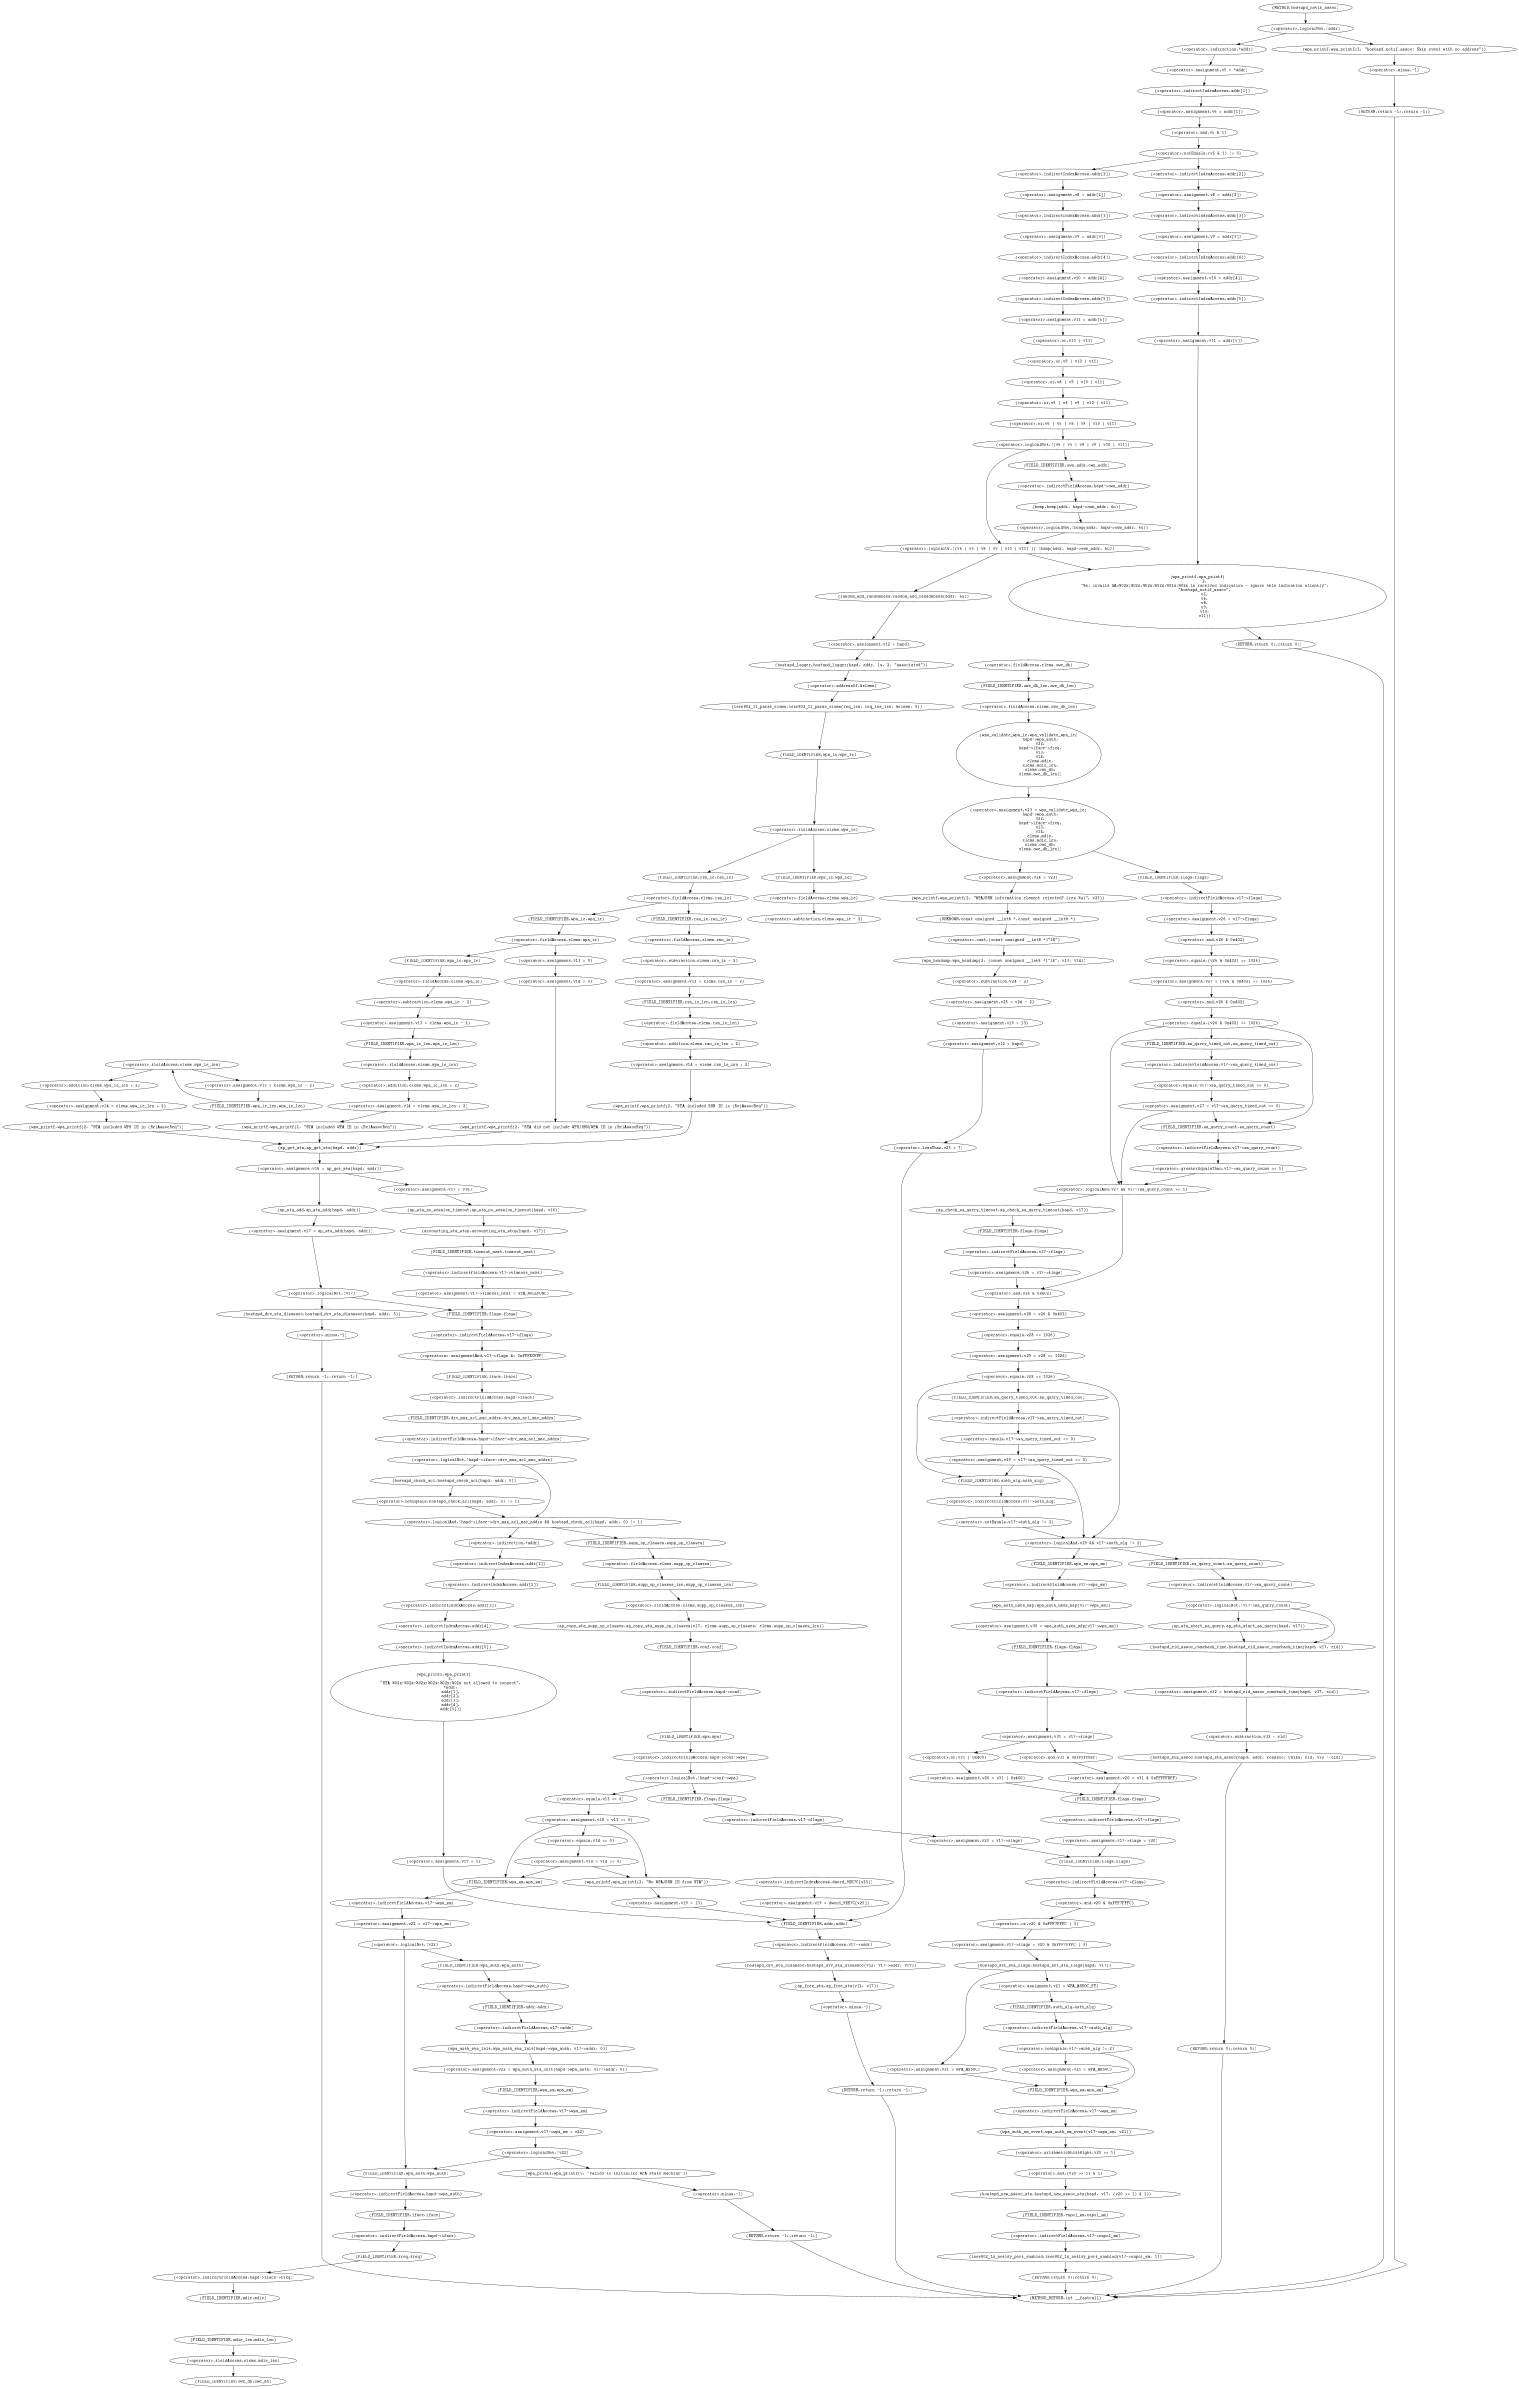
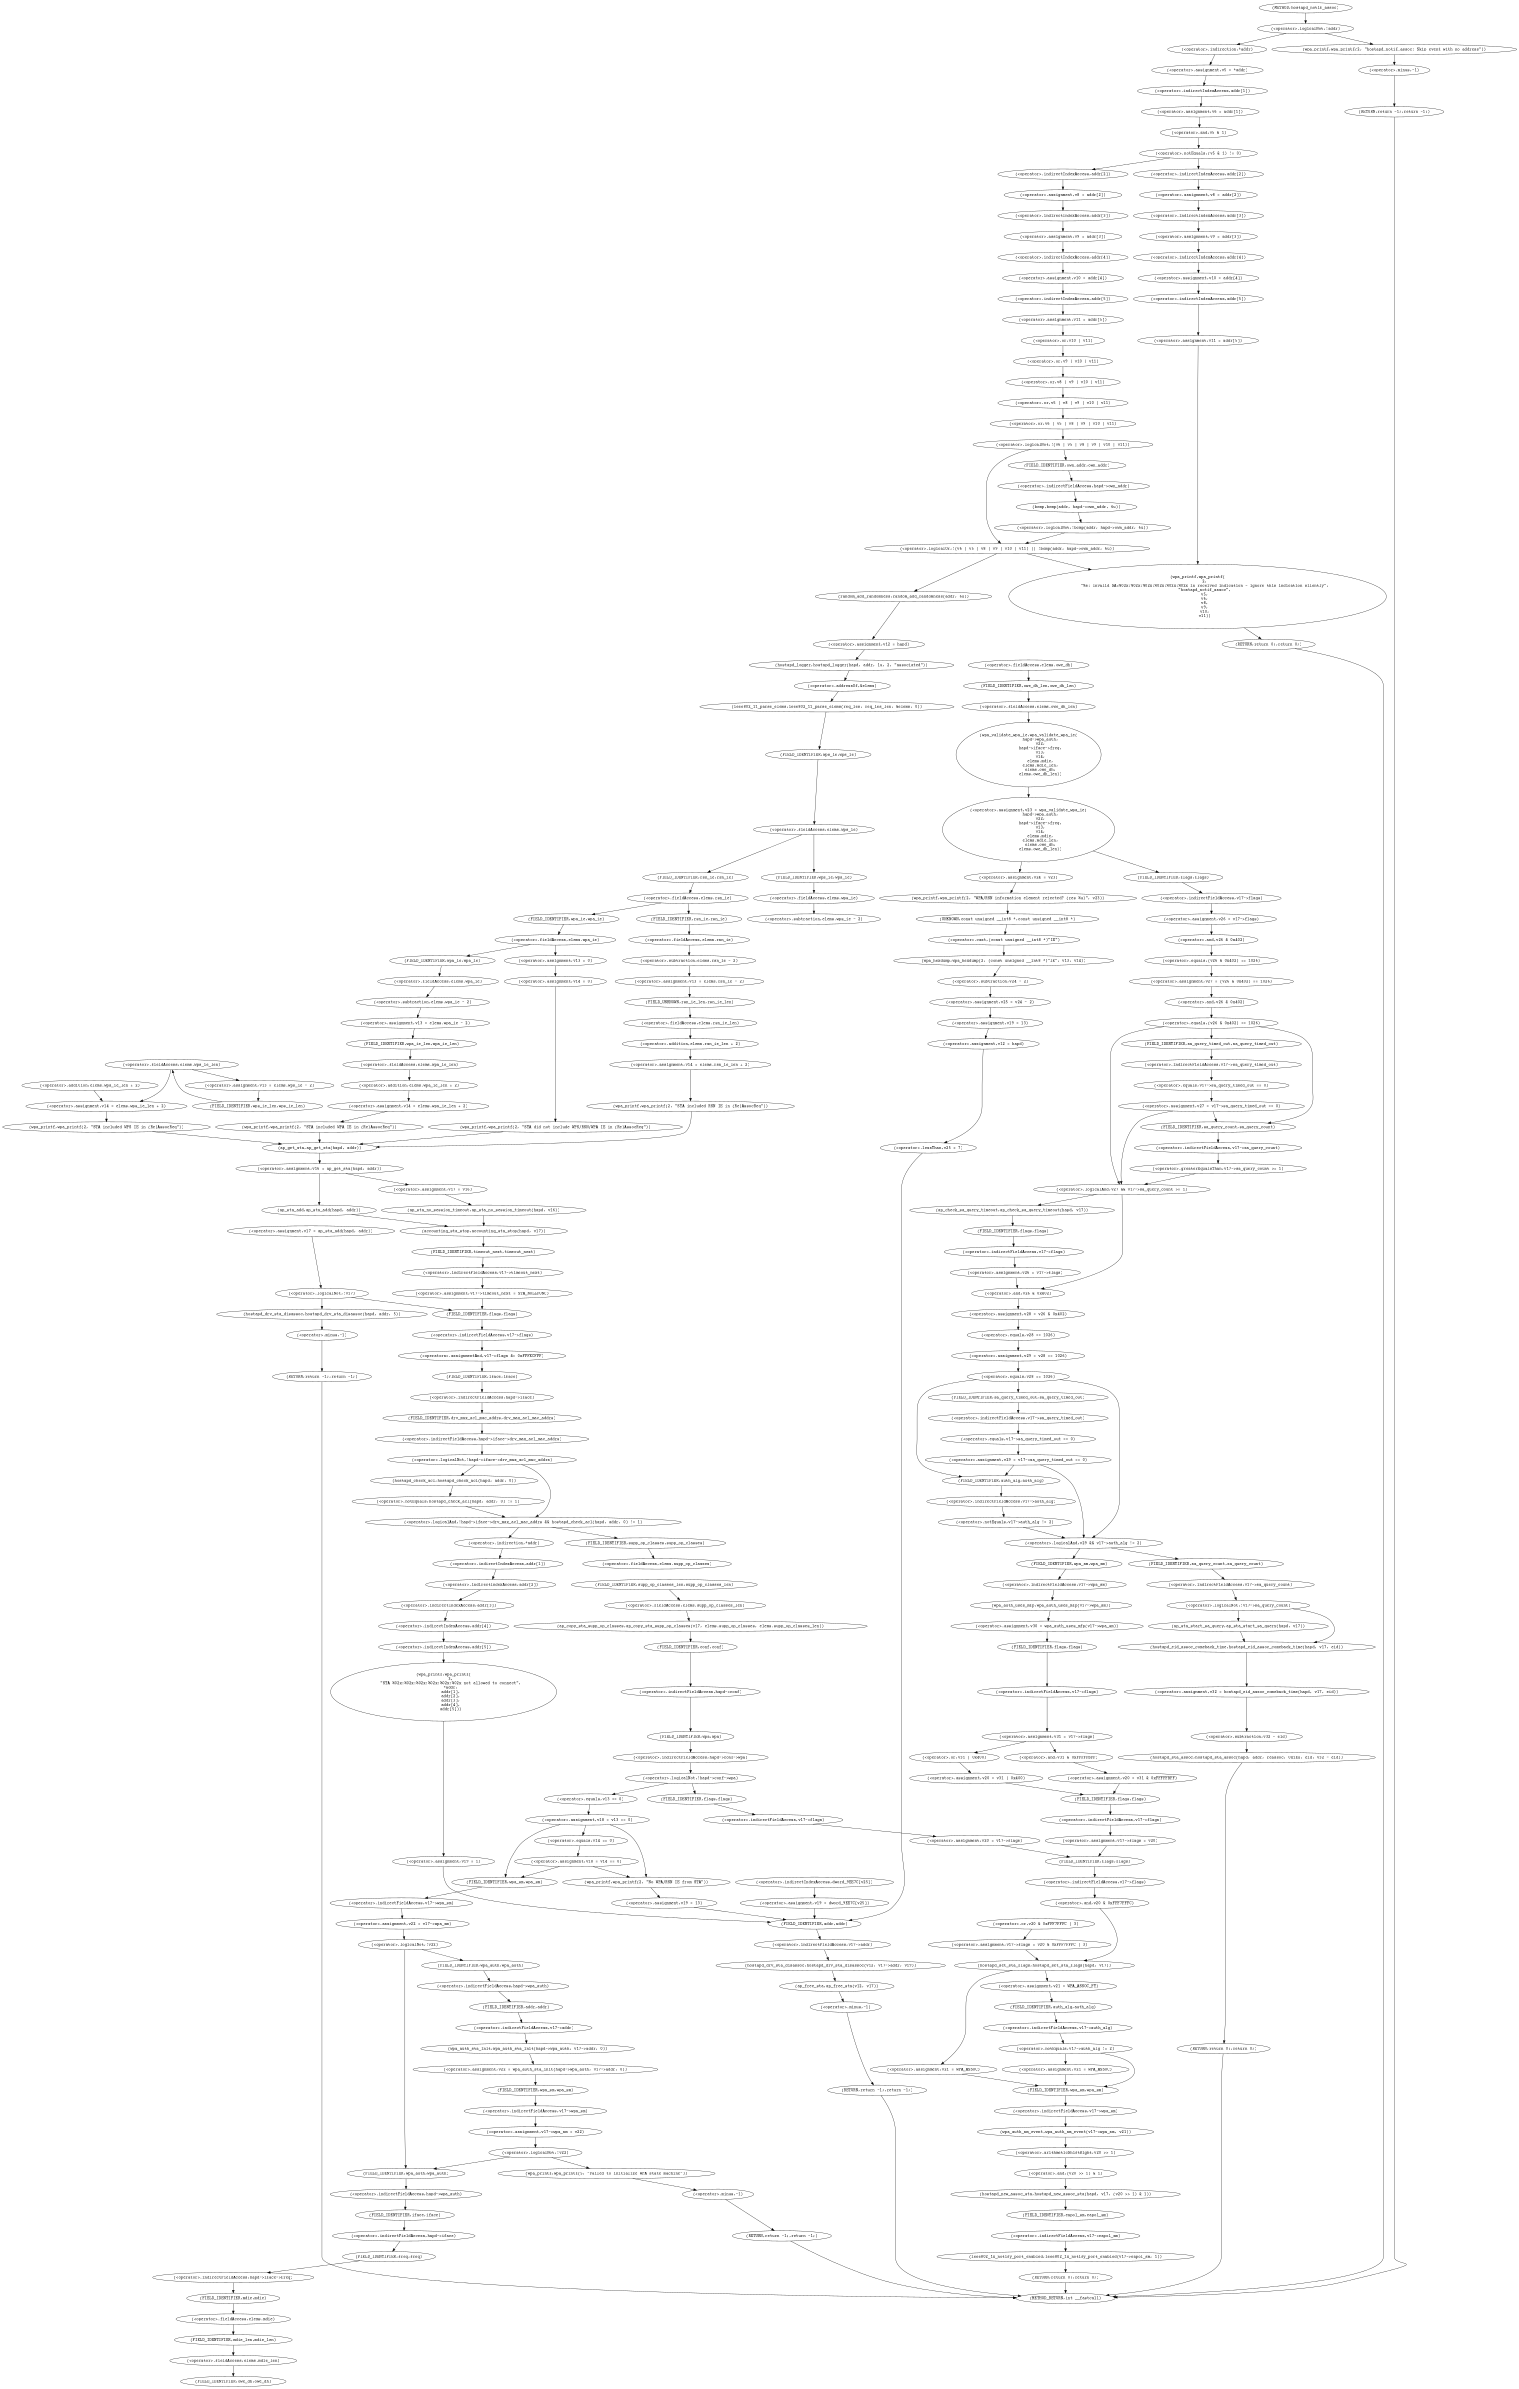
(690, 1002) -> (690, 1002)
(132, 1075) -> (162, 1090)
(316, 1219) -> (398, 1220)
(660, 1573) -> none
none -> (1049, 1614)
(1067, 1913) -> (1117, 1942)
(1066, 2224) -> none
none -> (233, 2319)
